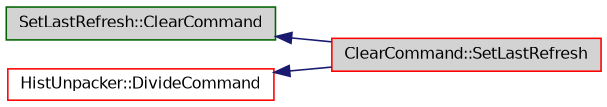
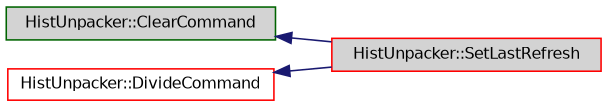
(141, 23) -> (141, 23)
(466, 55) -> (466, 55)
